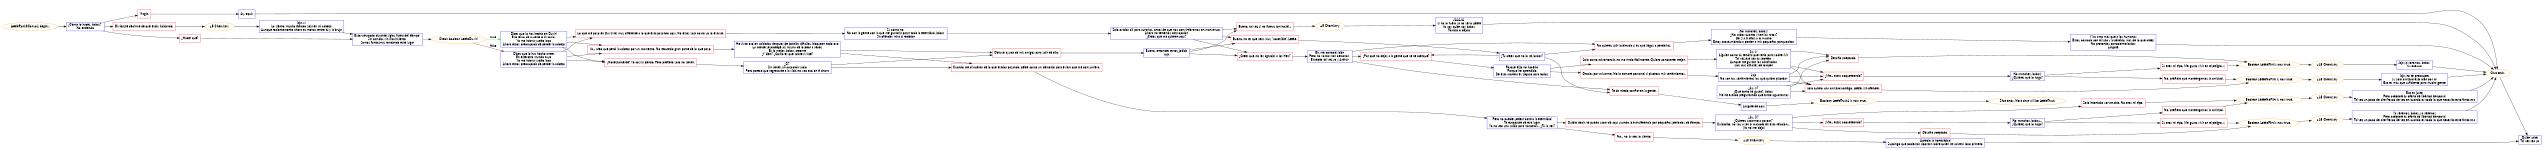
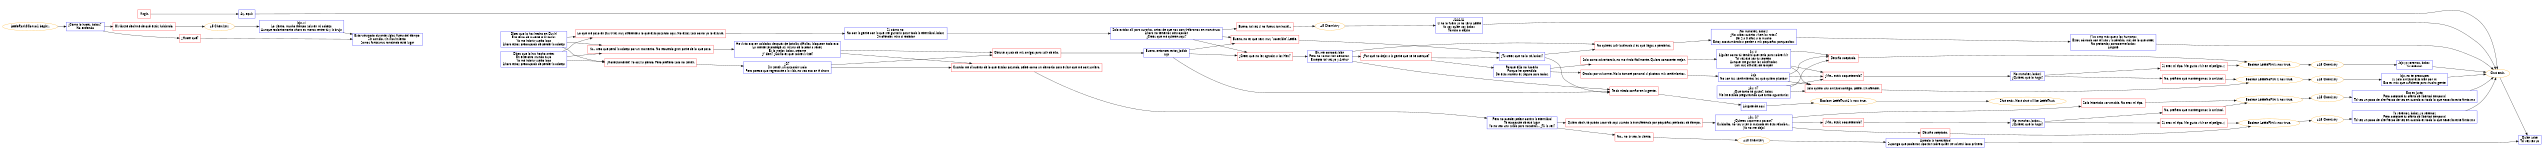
(120, 19) -> none
(459, 39) -> none
(1219, 44) -> (1386, 93)
(1466, 55) -> (1464, 58)
